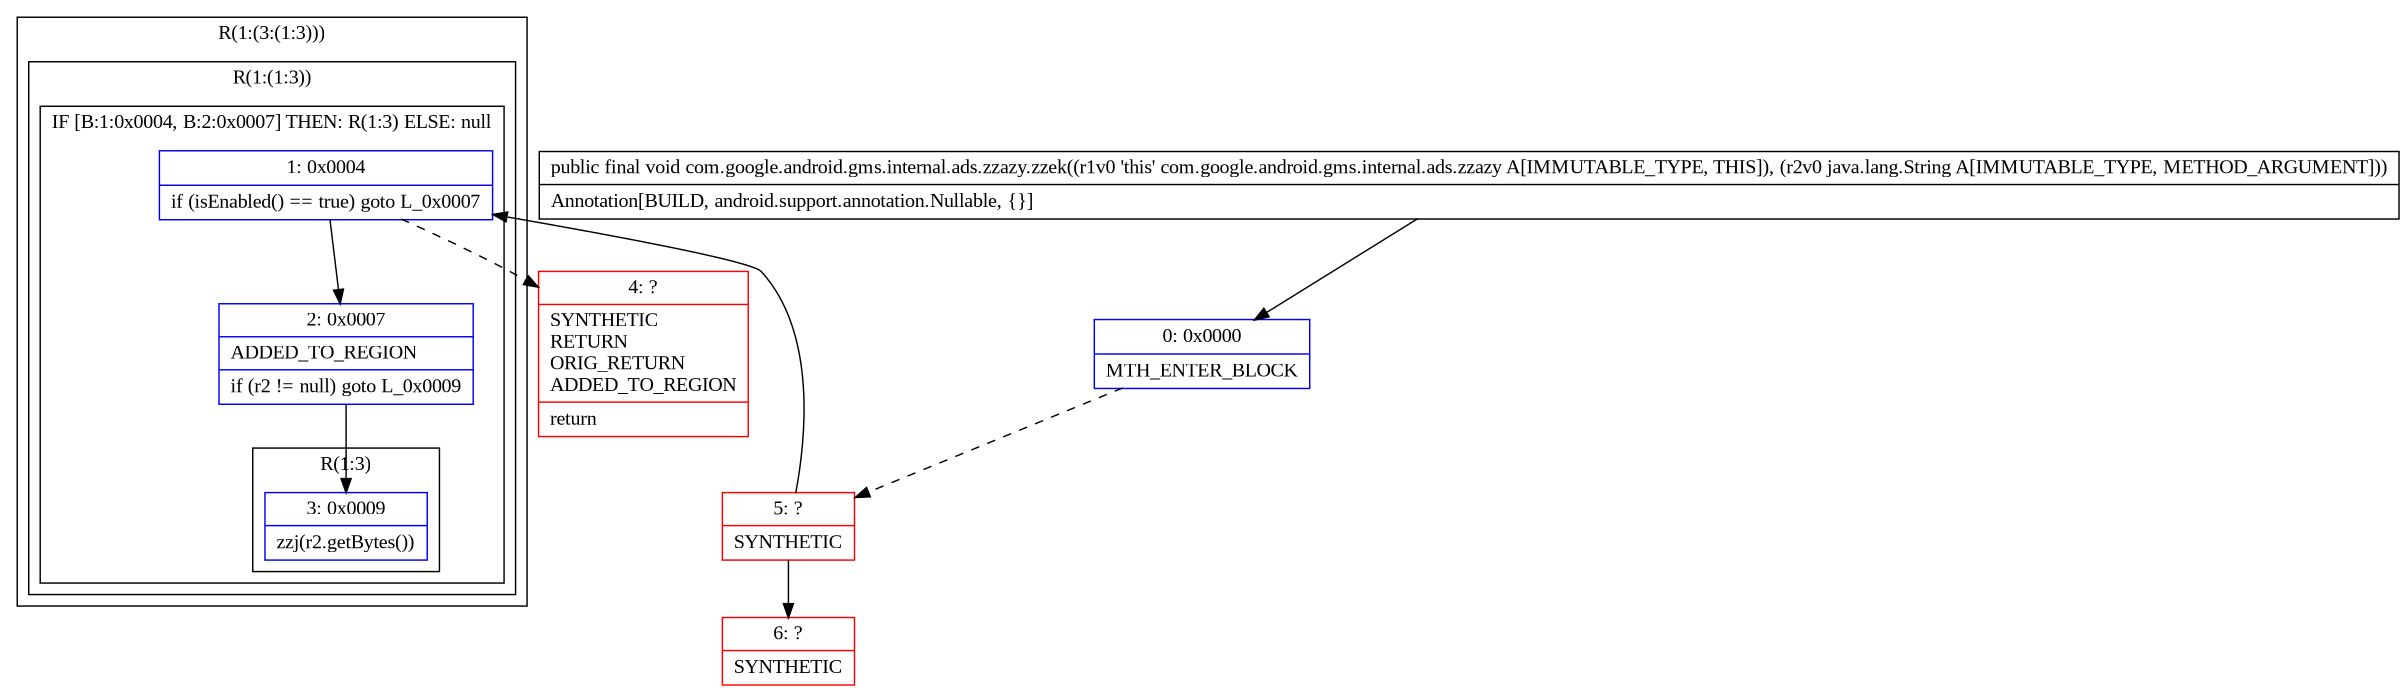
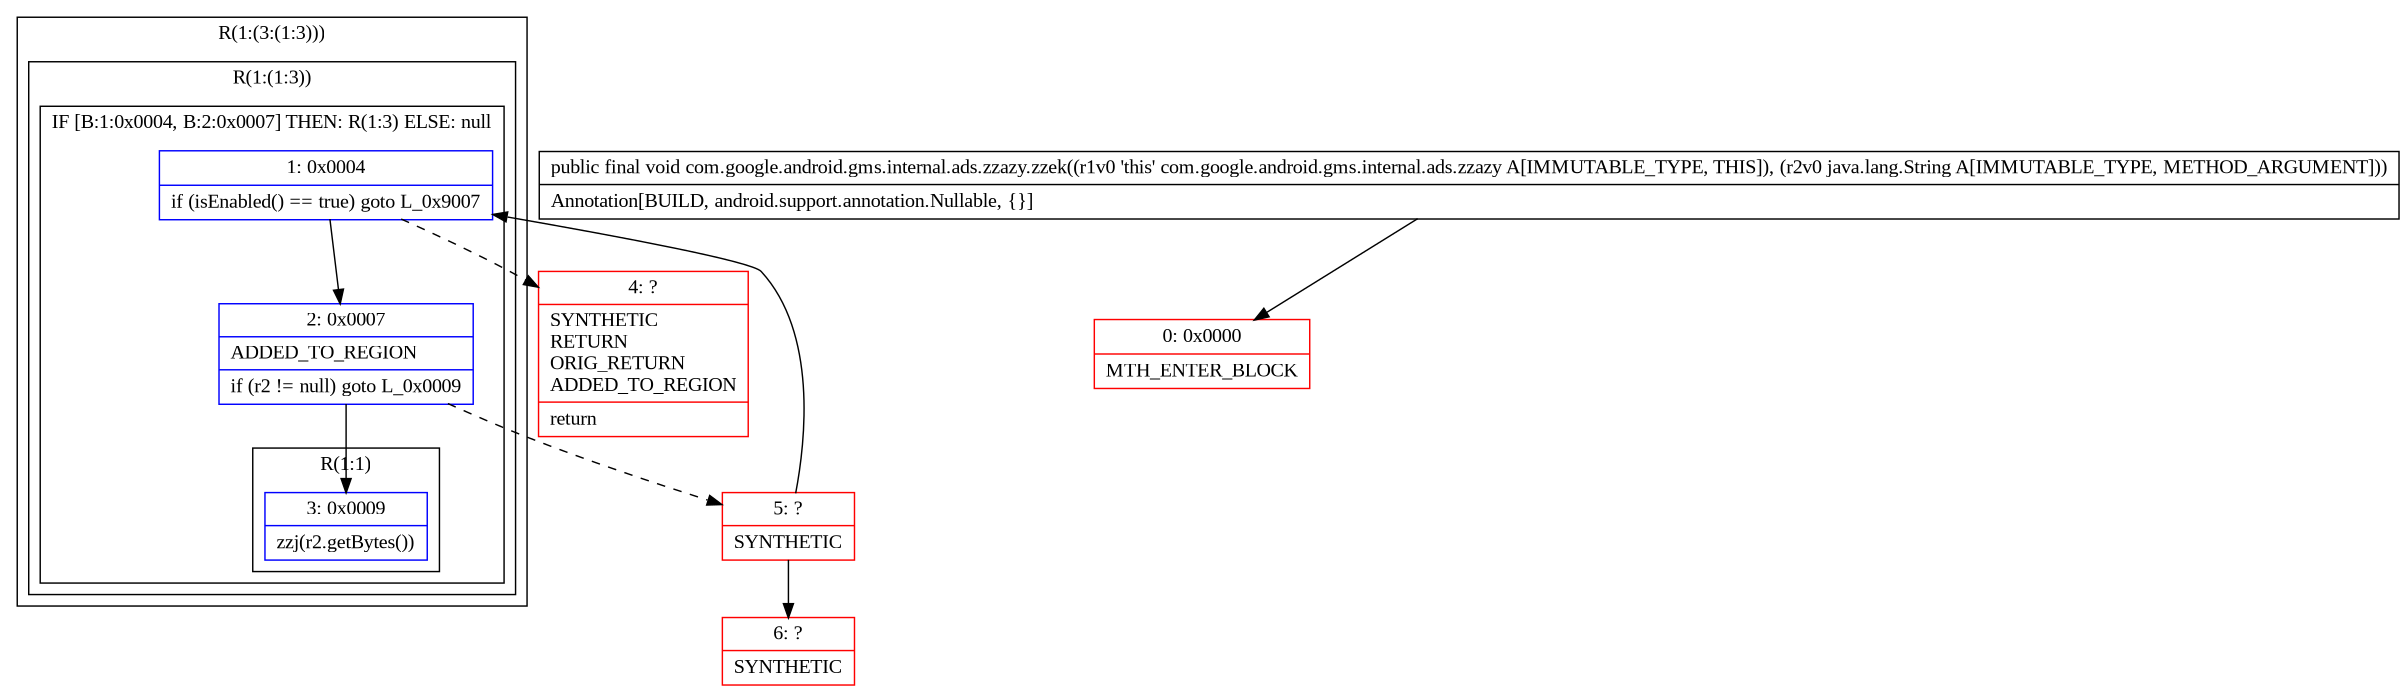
(326, 202) -> (326, 202)
(1202, 354) -> (1202, 354)
(996, 440) -> (576, 456)
(346, 465) -> (346, 465)
